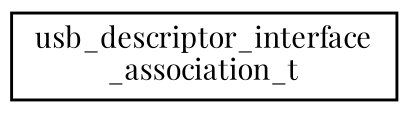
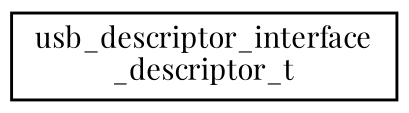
(204, 56) -> (204, 56)
